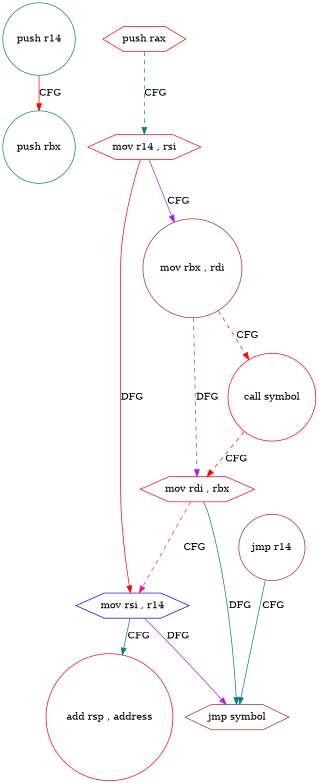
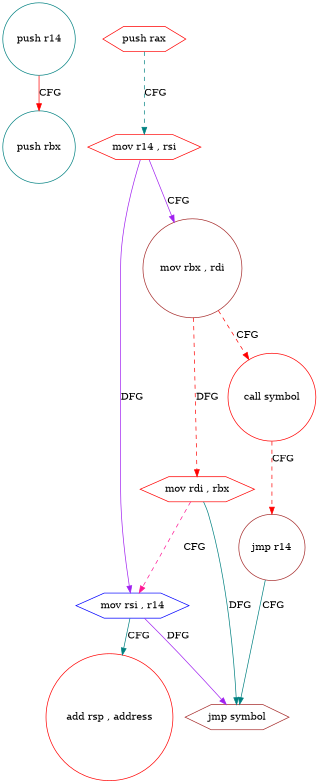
(121, 372) -> (121, 372)
(195, 394) -> (195, 394)
(228, 451) -> (272, 474)
